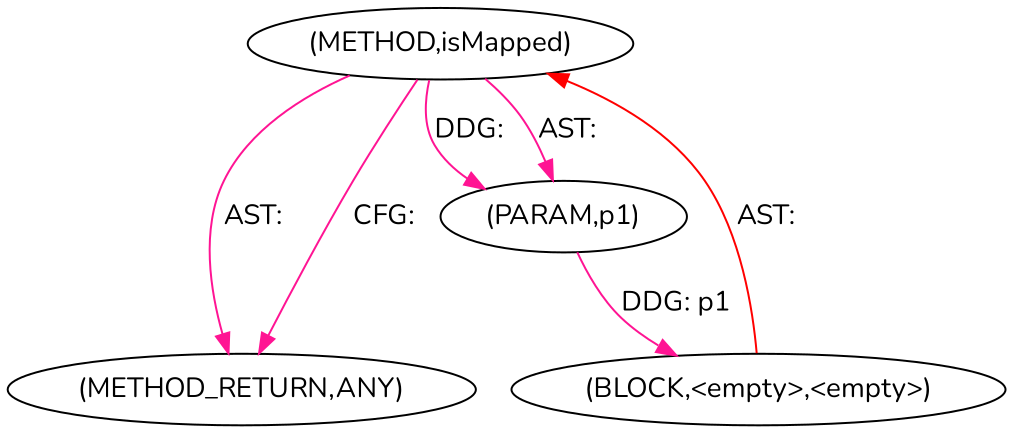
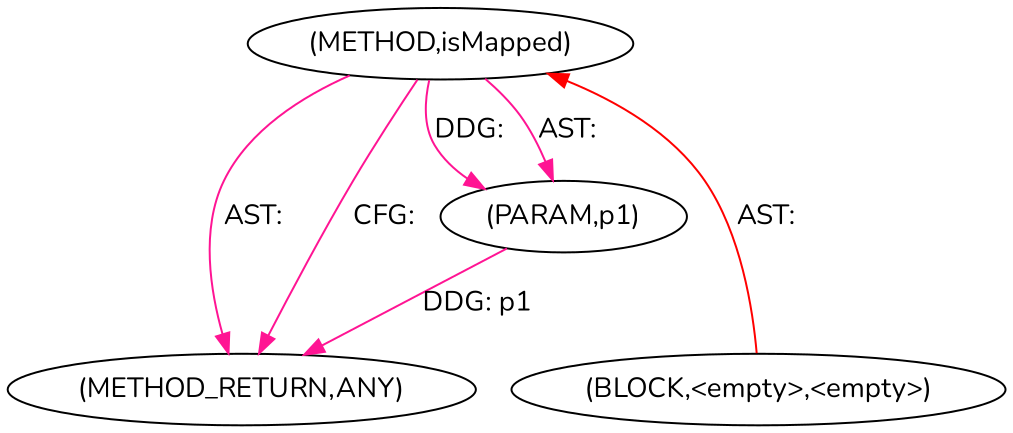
(610, 306) -> (414, 297)
